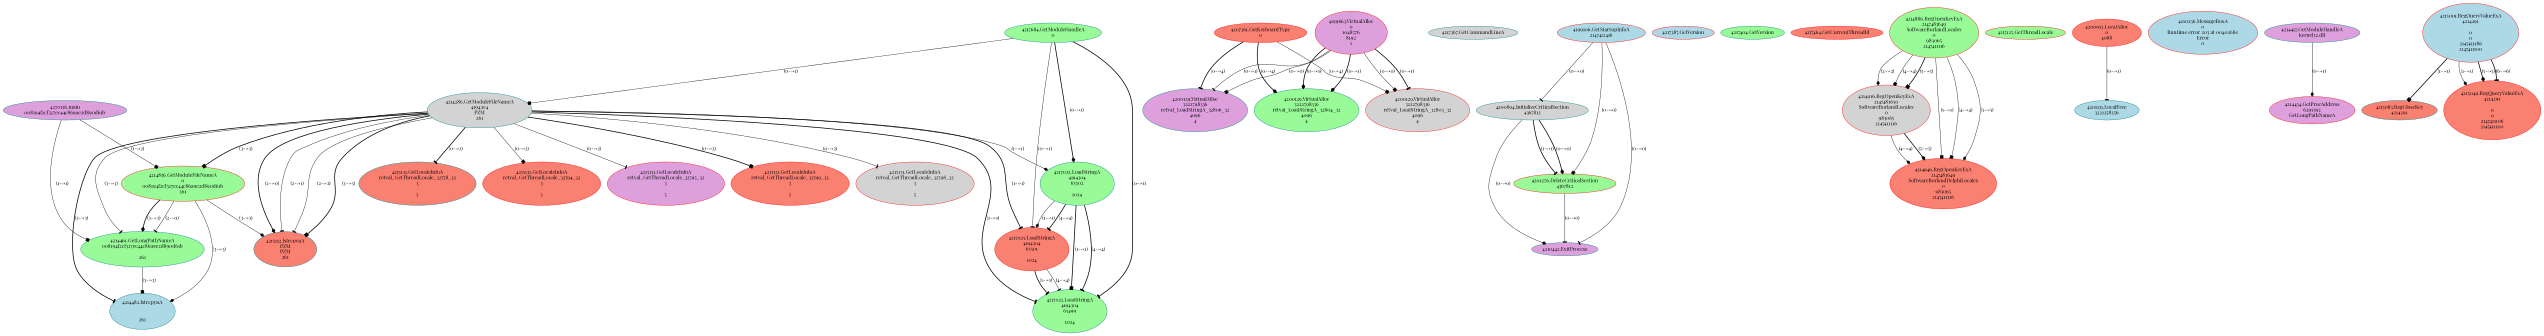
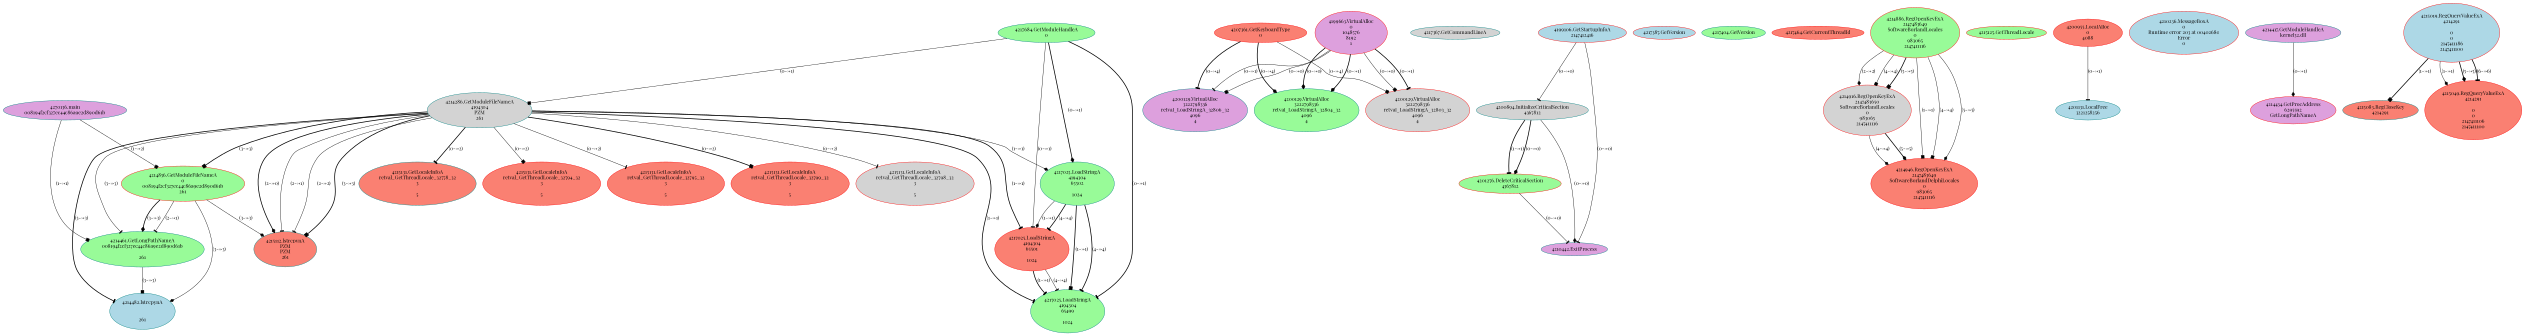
(1599, 109) -> none
(666, 184) -> (666, 184)
